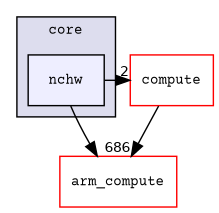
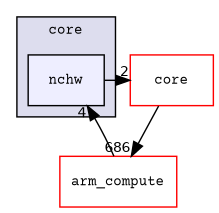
(172, 80) -> (172, 80)
(80, 126) -> (105, 137)
